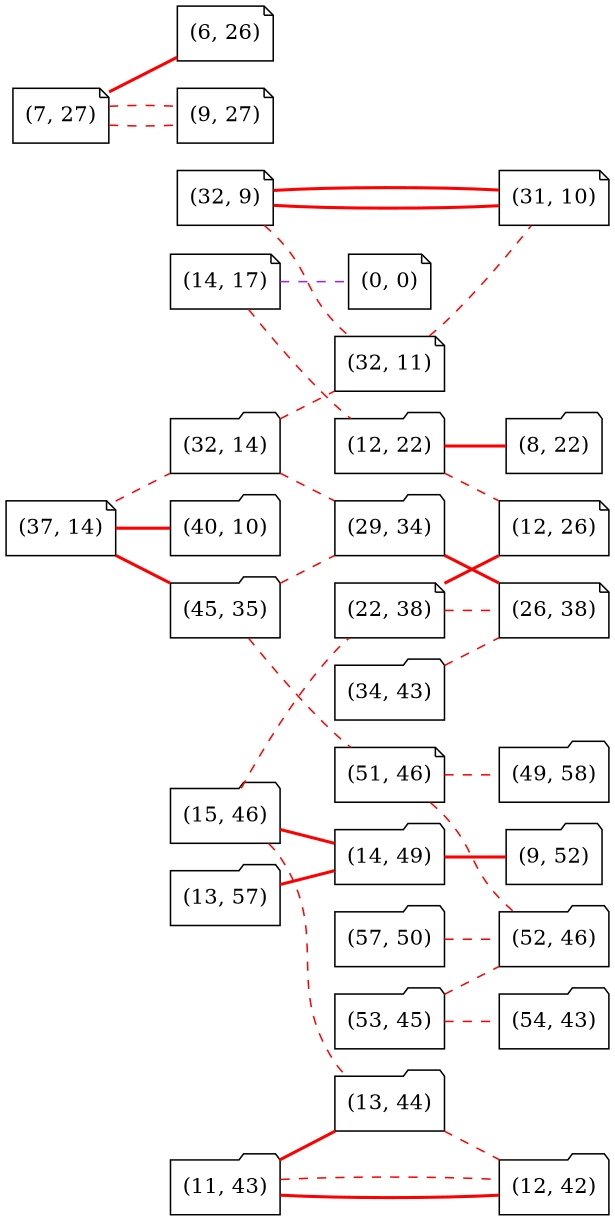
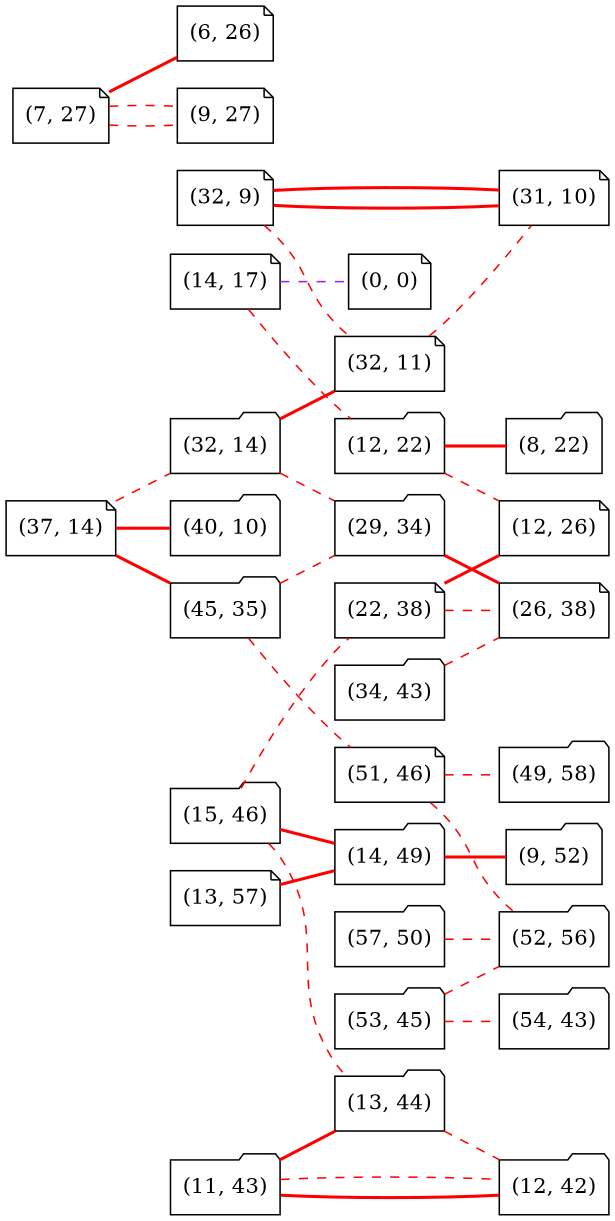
(307, 405) -> (307, 405)
(225, 898) -> (225, 898)
(554, 939) -> (554, 939)
